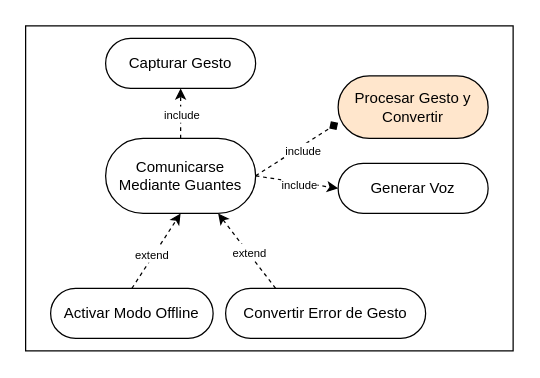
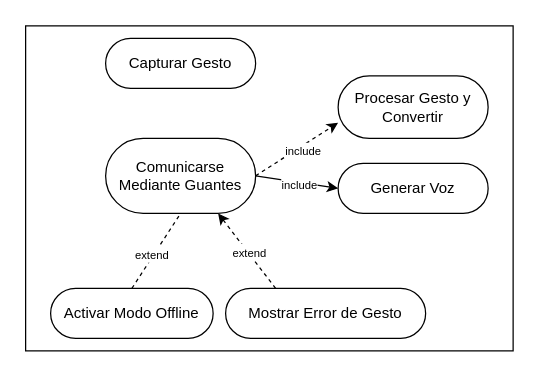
(413, 107) -> (413, 107)
(181, 117) -> none
(328, 129) -> (330, 128)
(269, 178) -> (269, 178)
(175, 221) -> (177, 218)
(326, 313) -> (326, 313)
